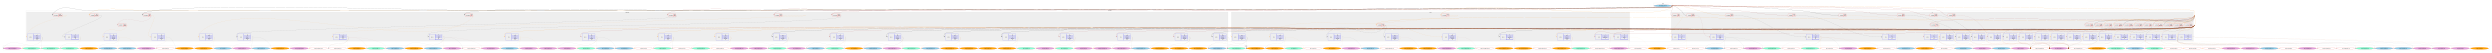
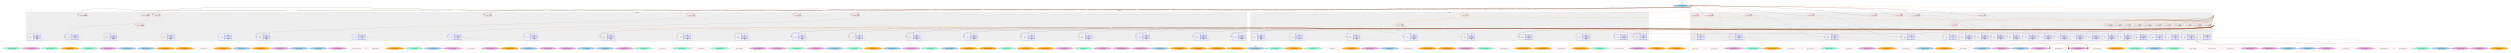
none -> (185, 48)
(1638, 48) -> (1657, 48)
(1715, 48) -> (1772, 48)
